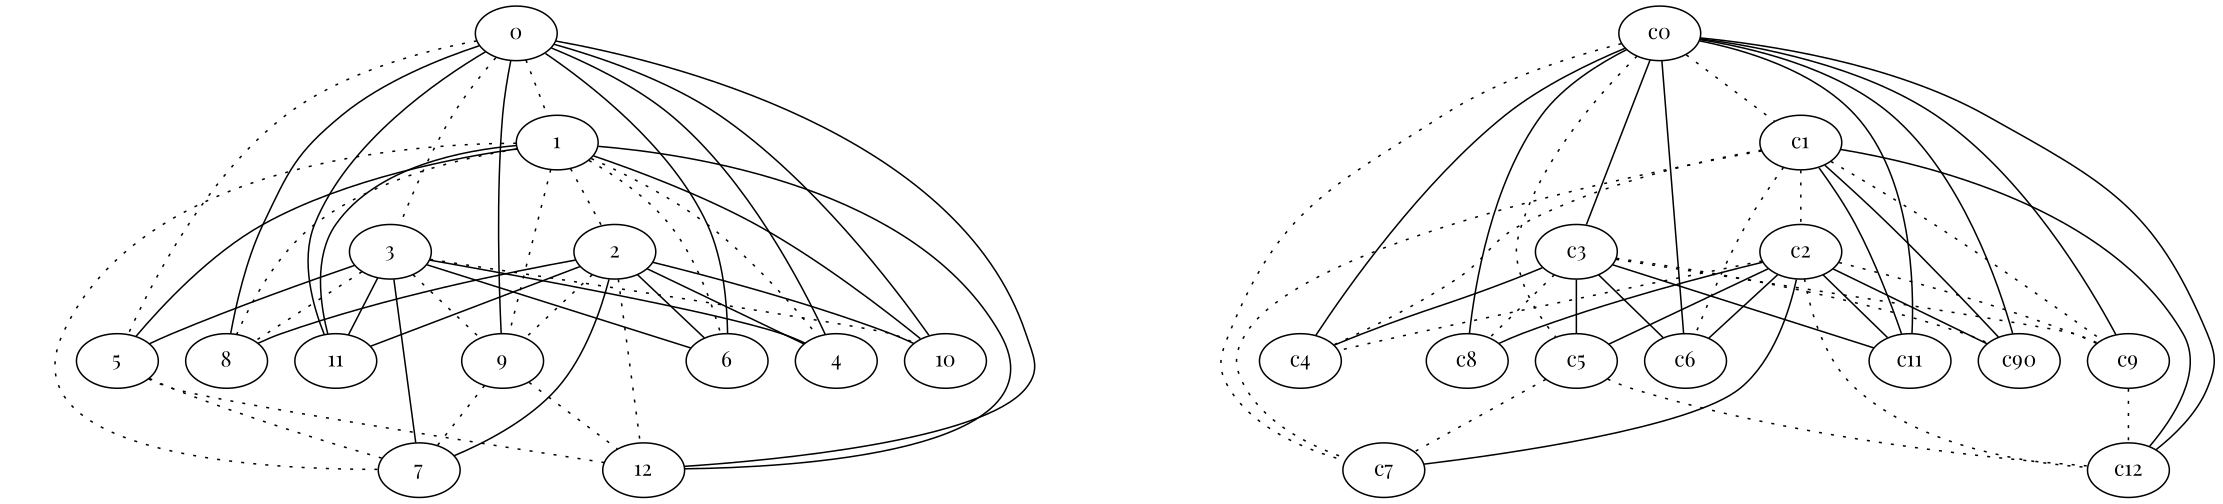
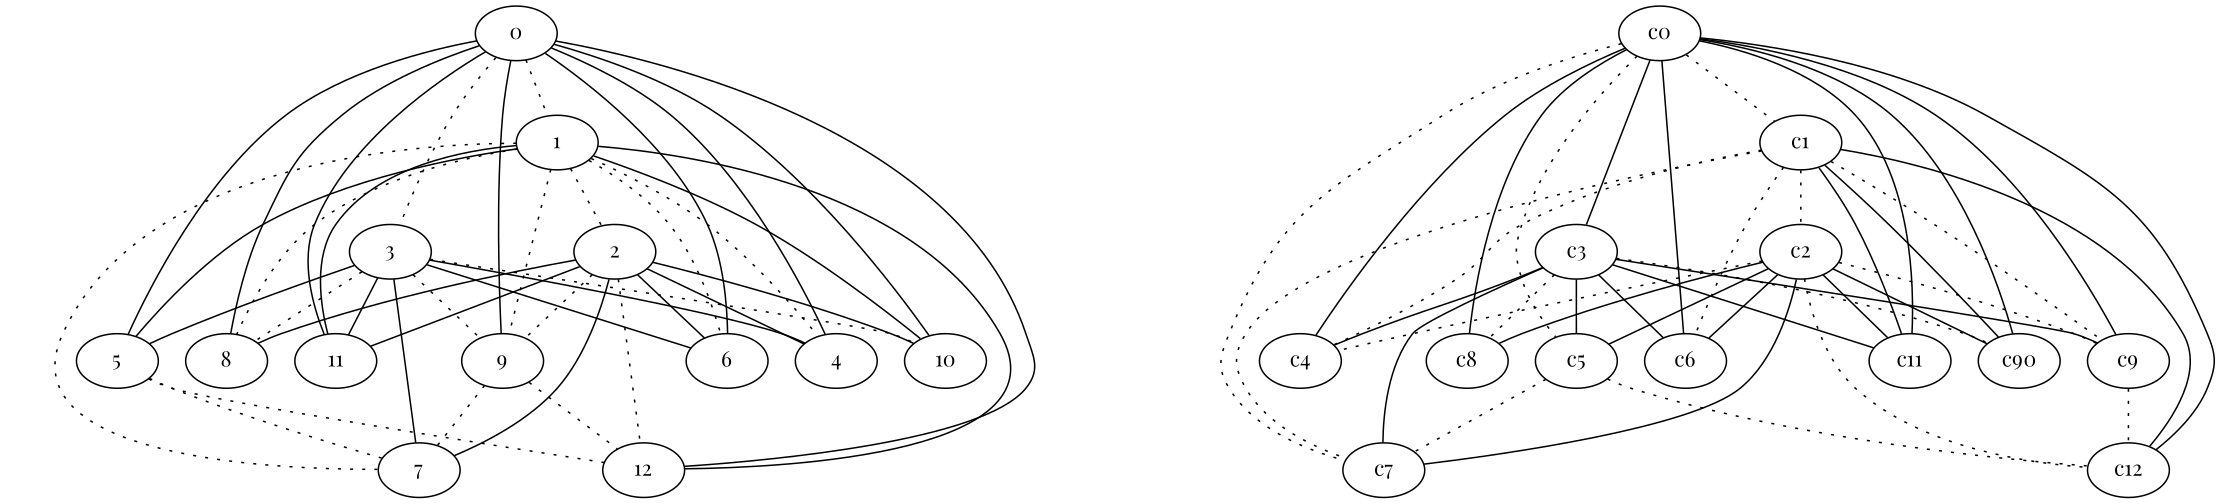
(261, 137) -> (261, 137)
(1942, 311) -> (1942, 311)
none -> (1437, 318)
